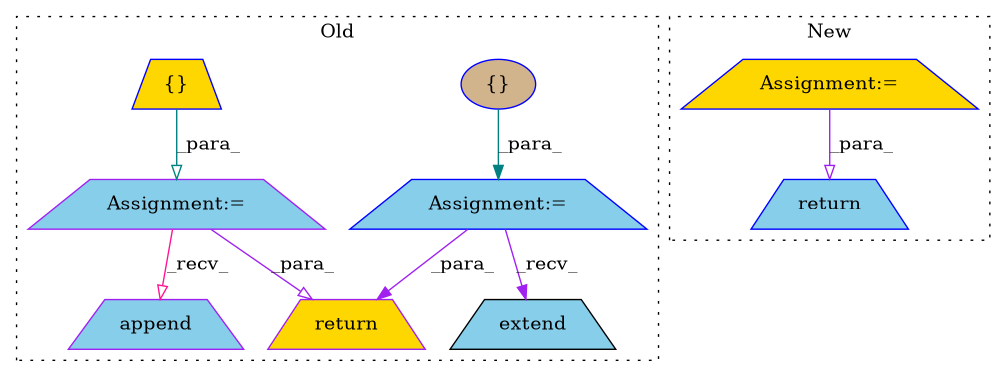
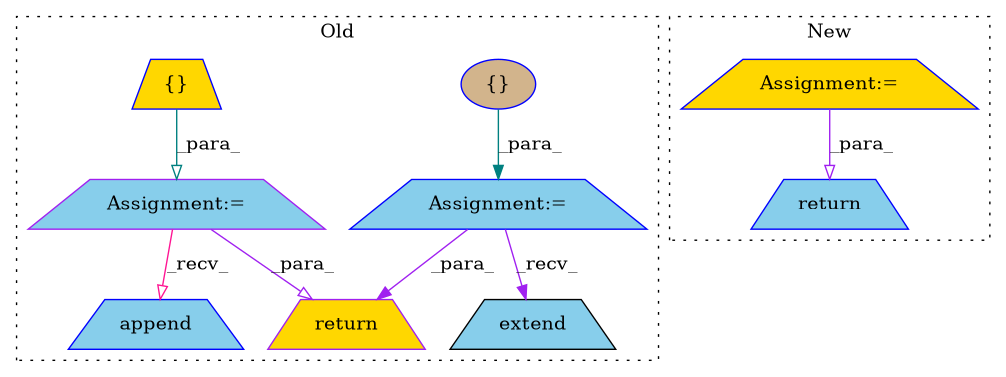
(156, 324) -> (156, 324)
